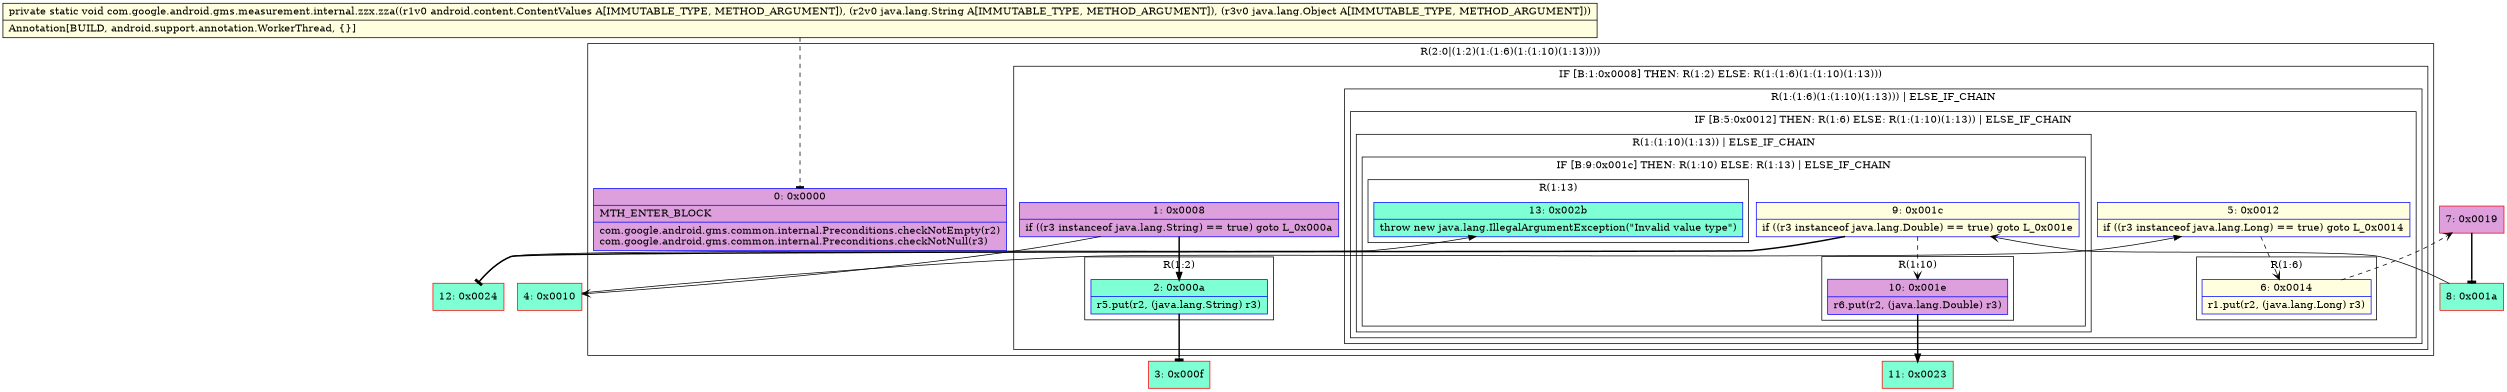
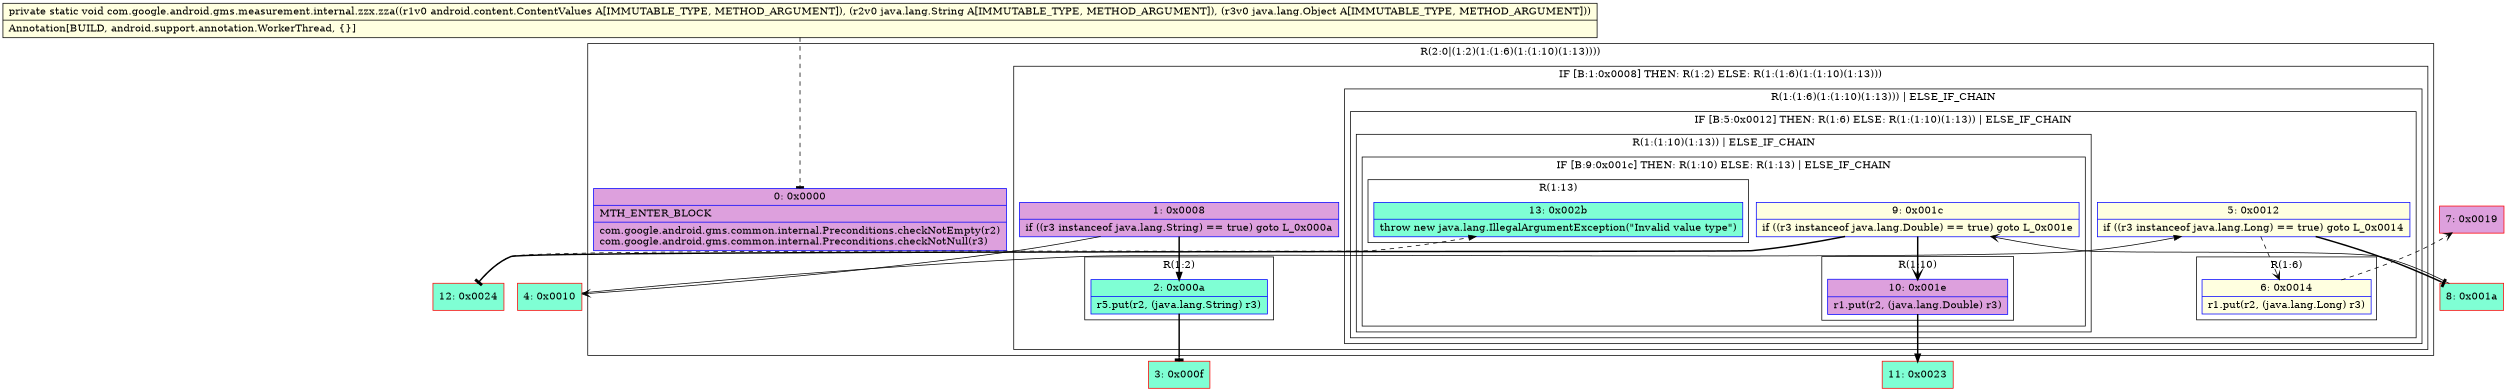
(969, 251) -> (969, 251)
(1918, 251) -> (1918, 251)
(2472, 256) -> (2361, 250)
(1918, 305) -> (1918, 305)
